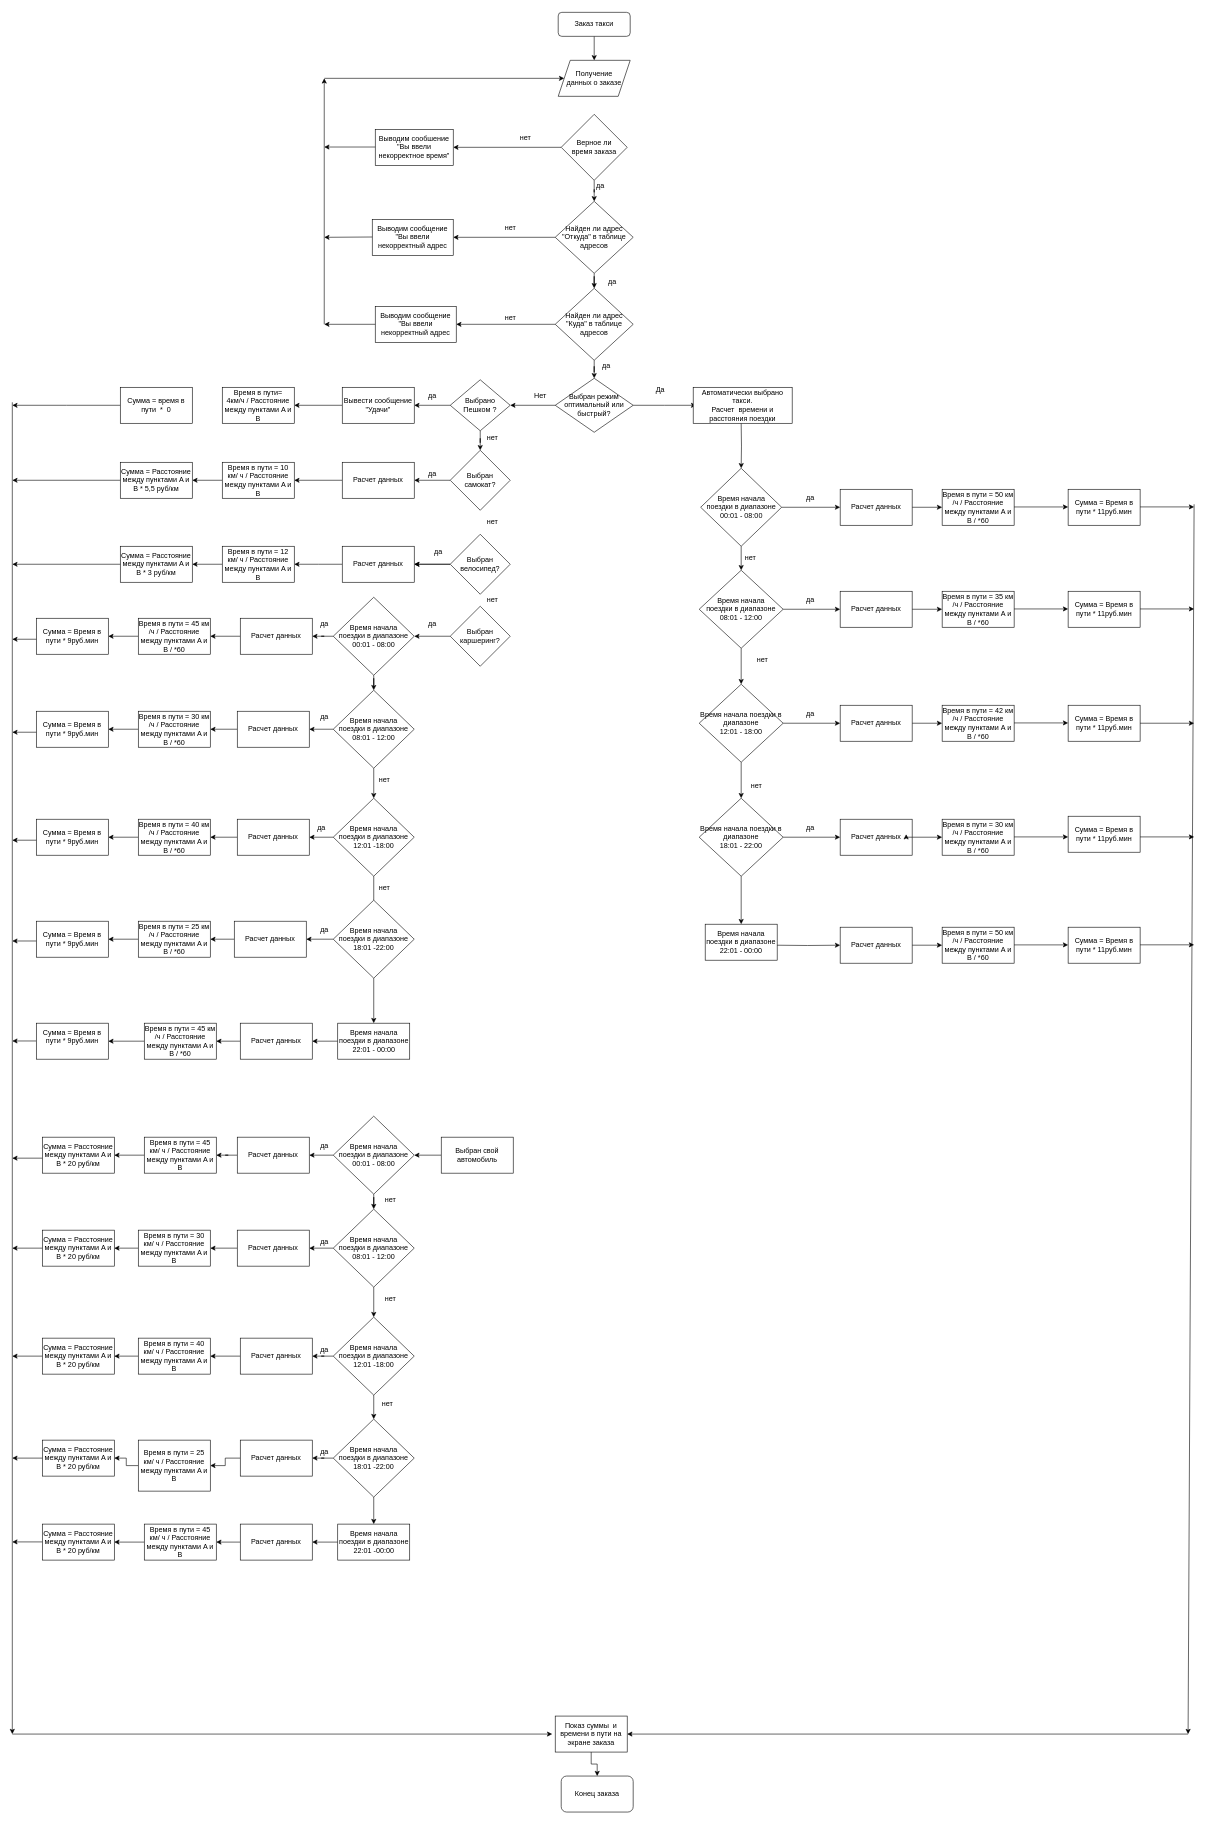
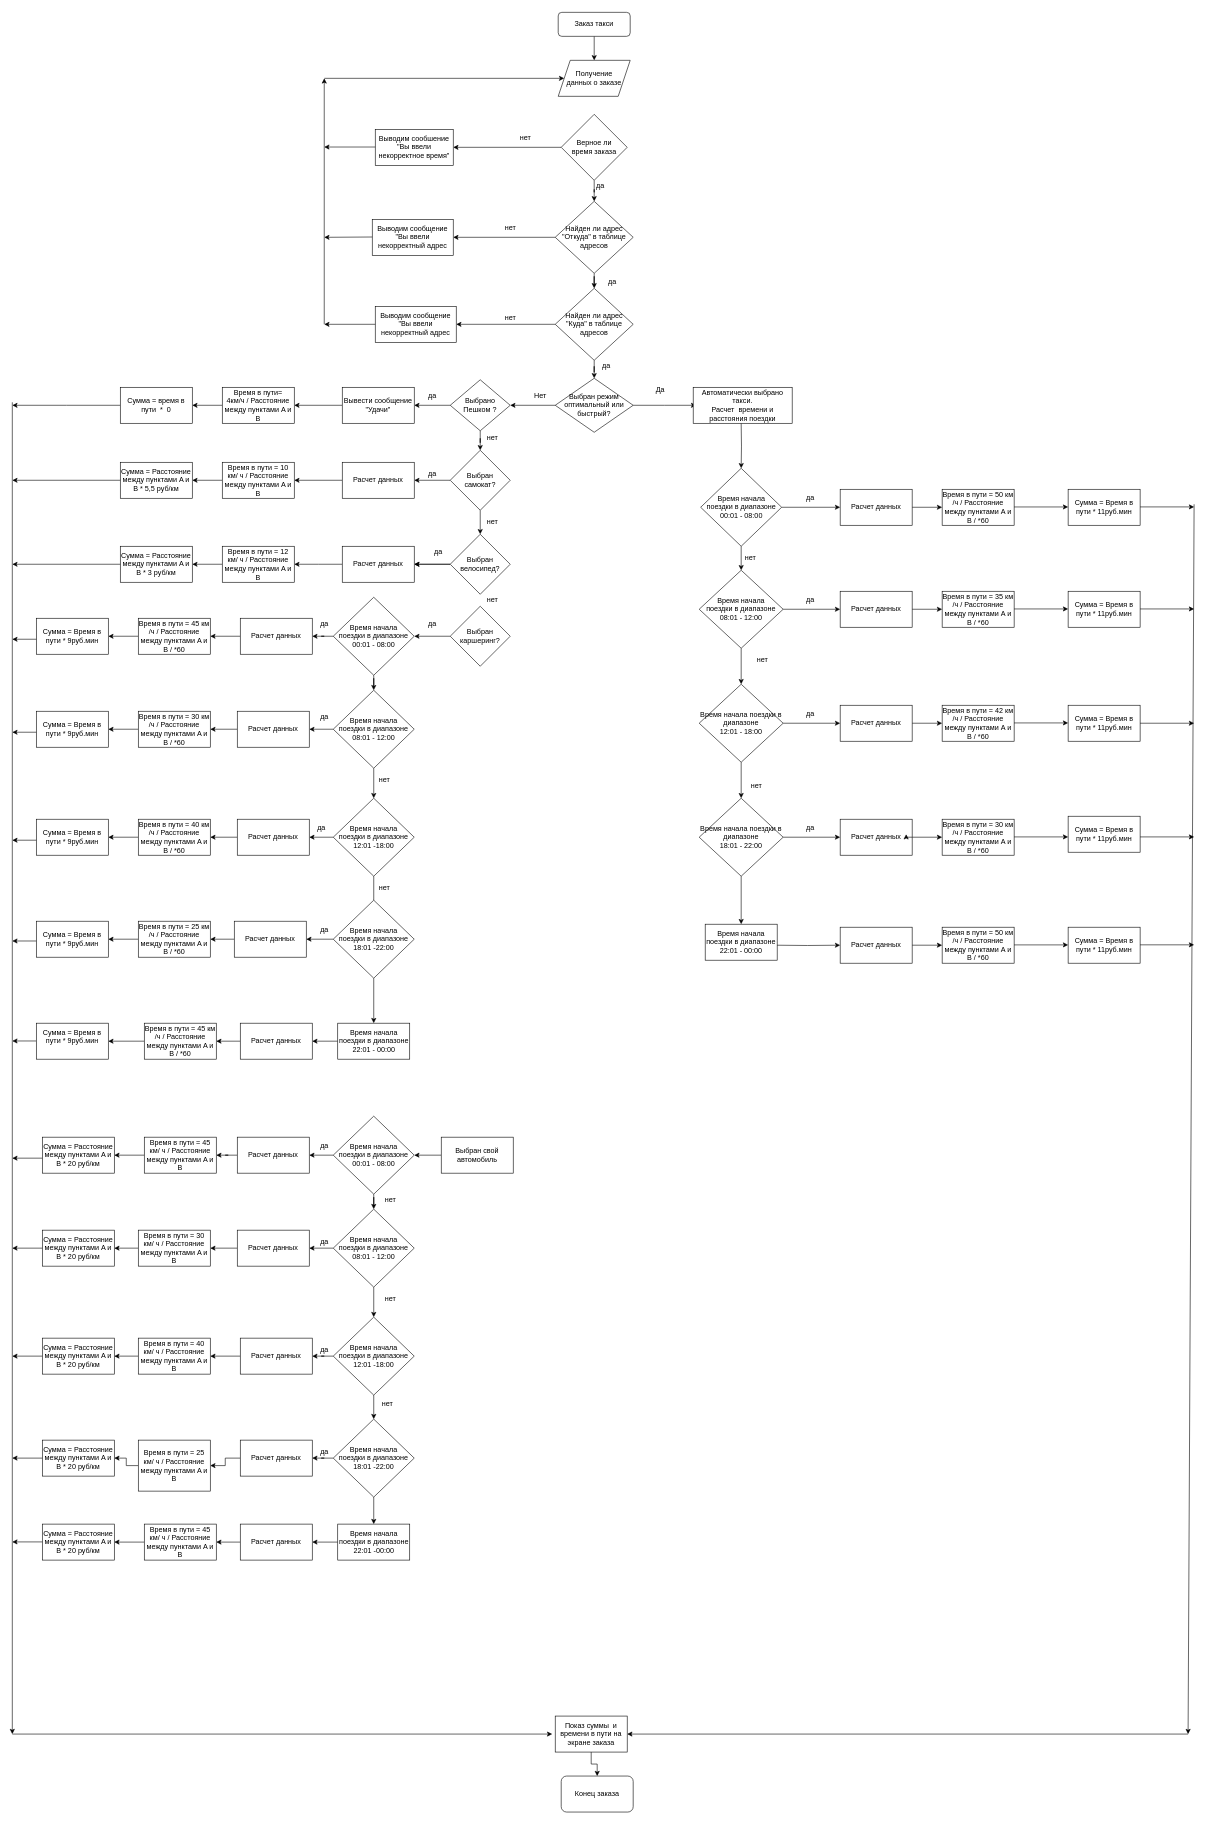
none -> (197, 405)
none -> (480, 528)
